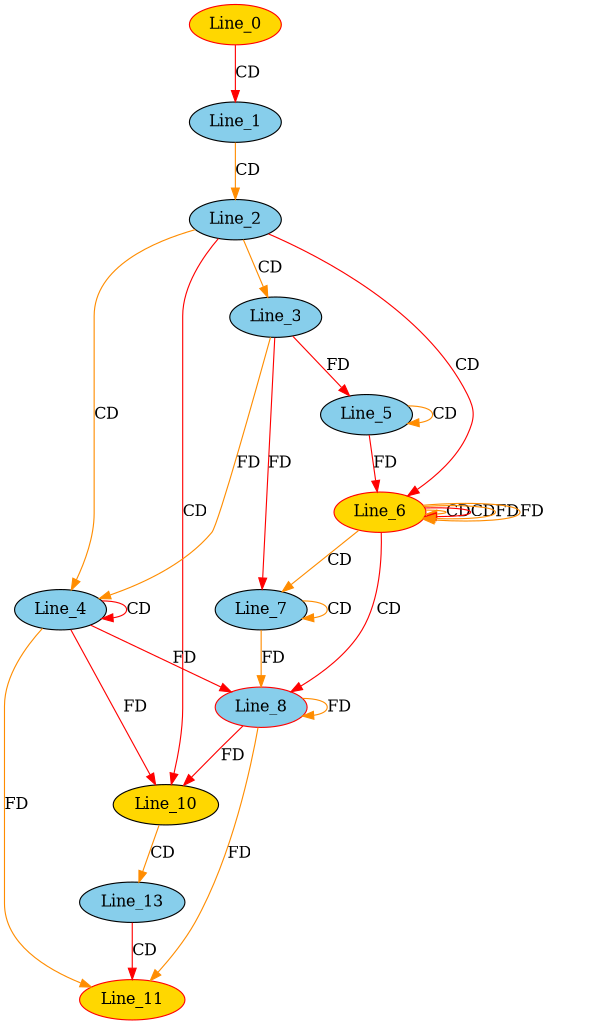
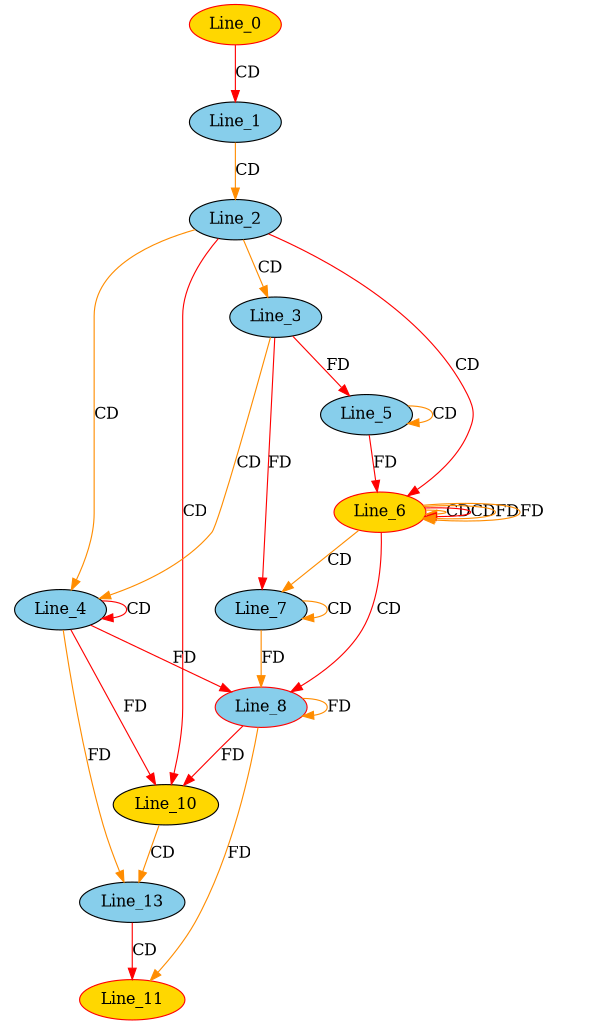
(249, 463) -> (249, 463)
(4, 819) -> (85, 752)
